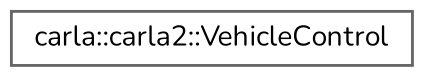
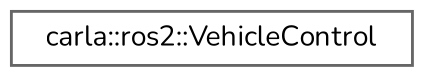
(212, 38) -> (212, 38)
